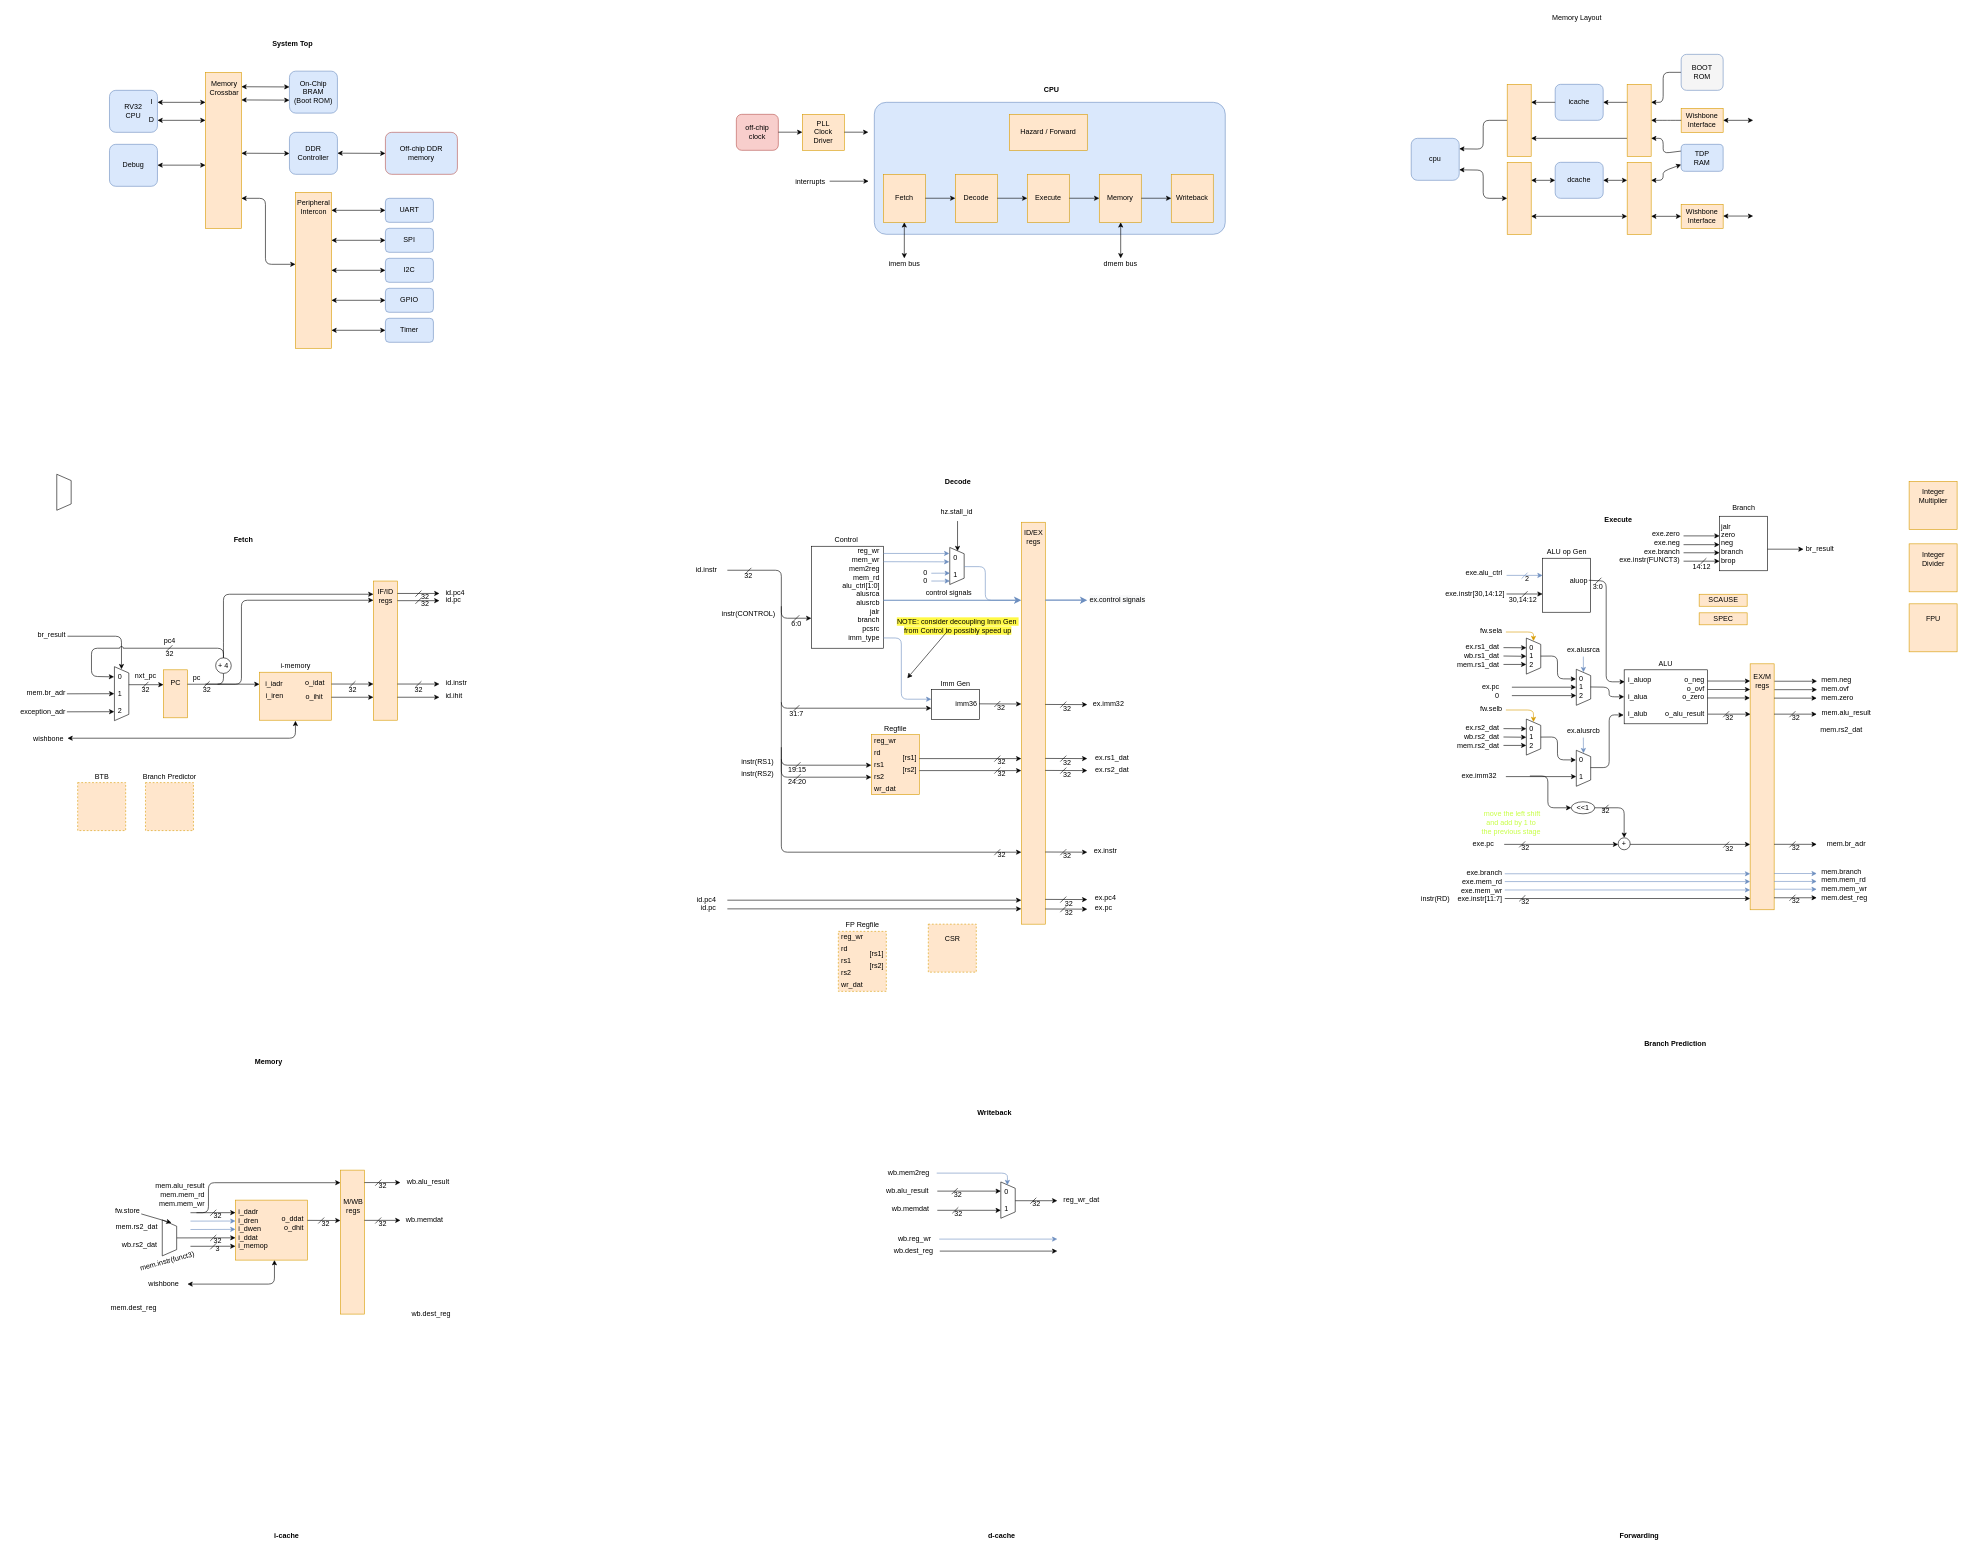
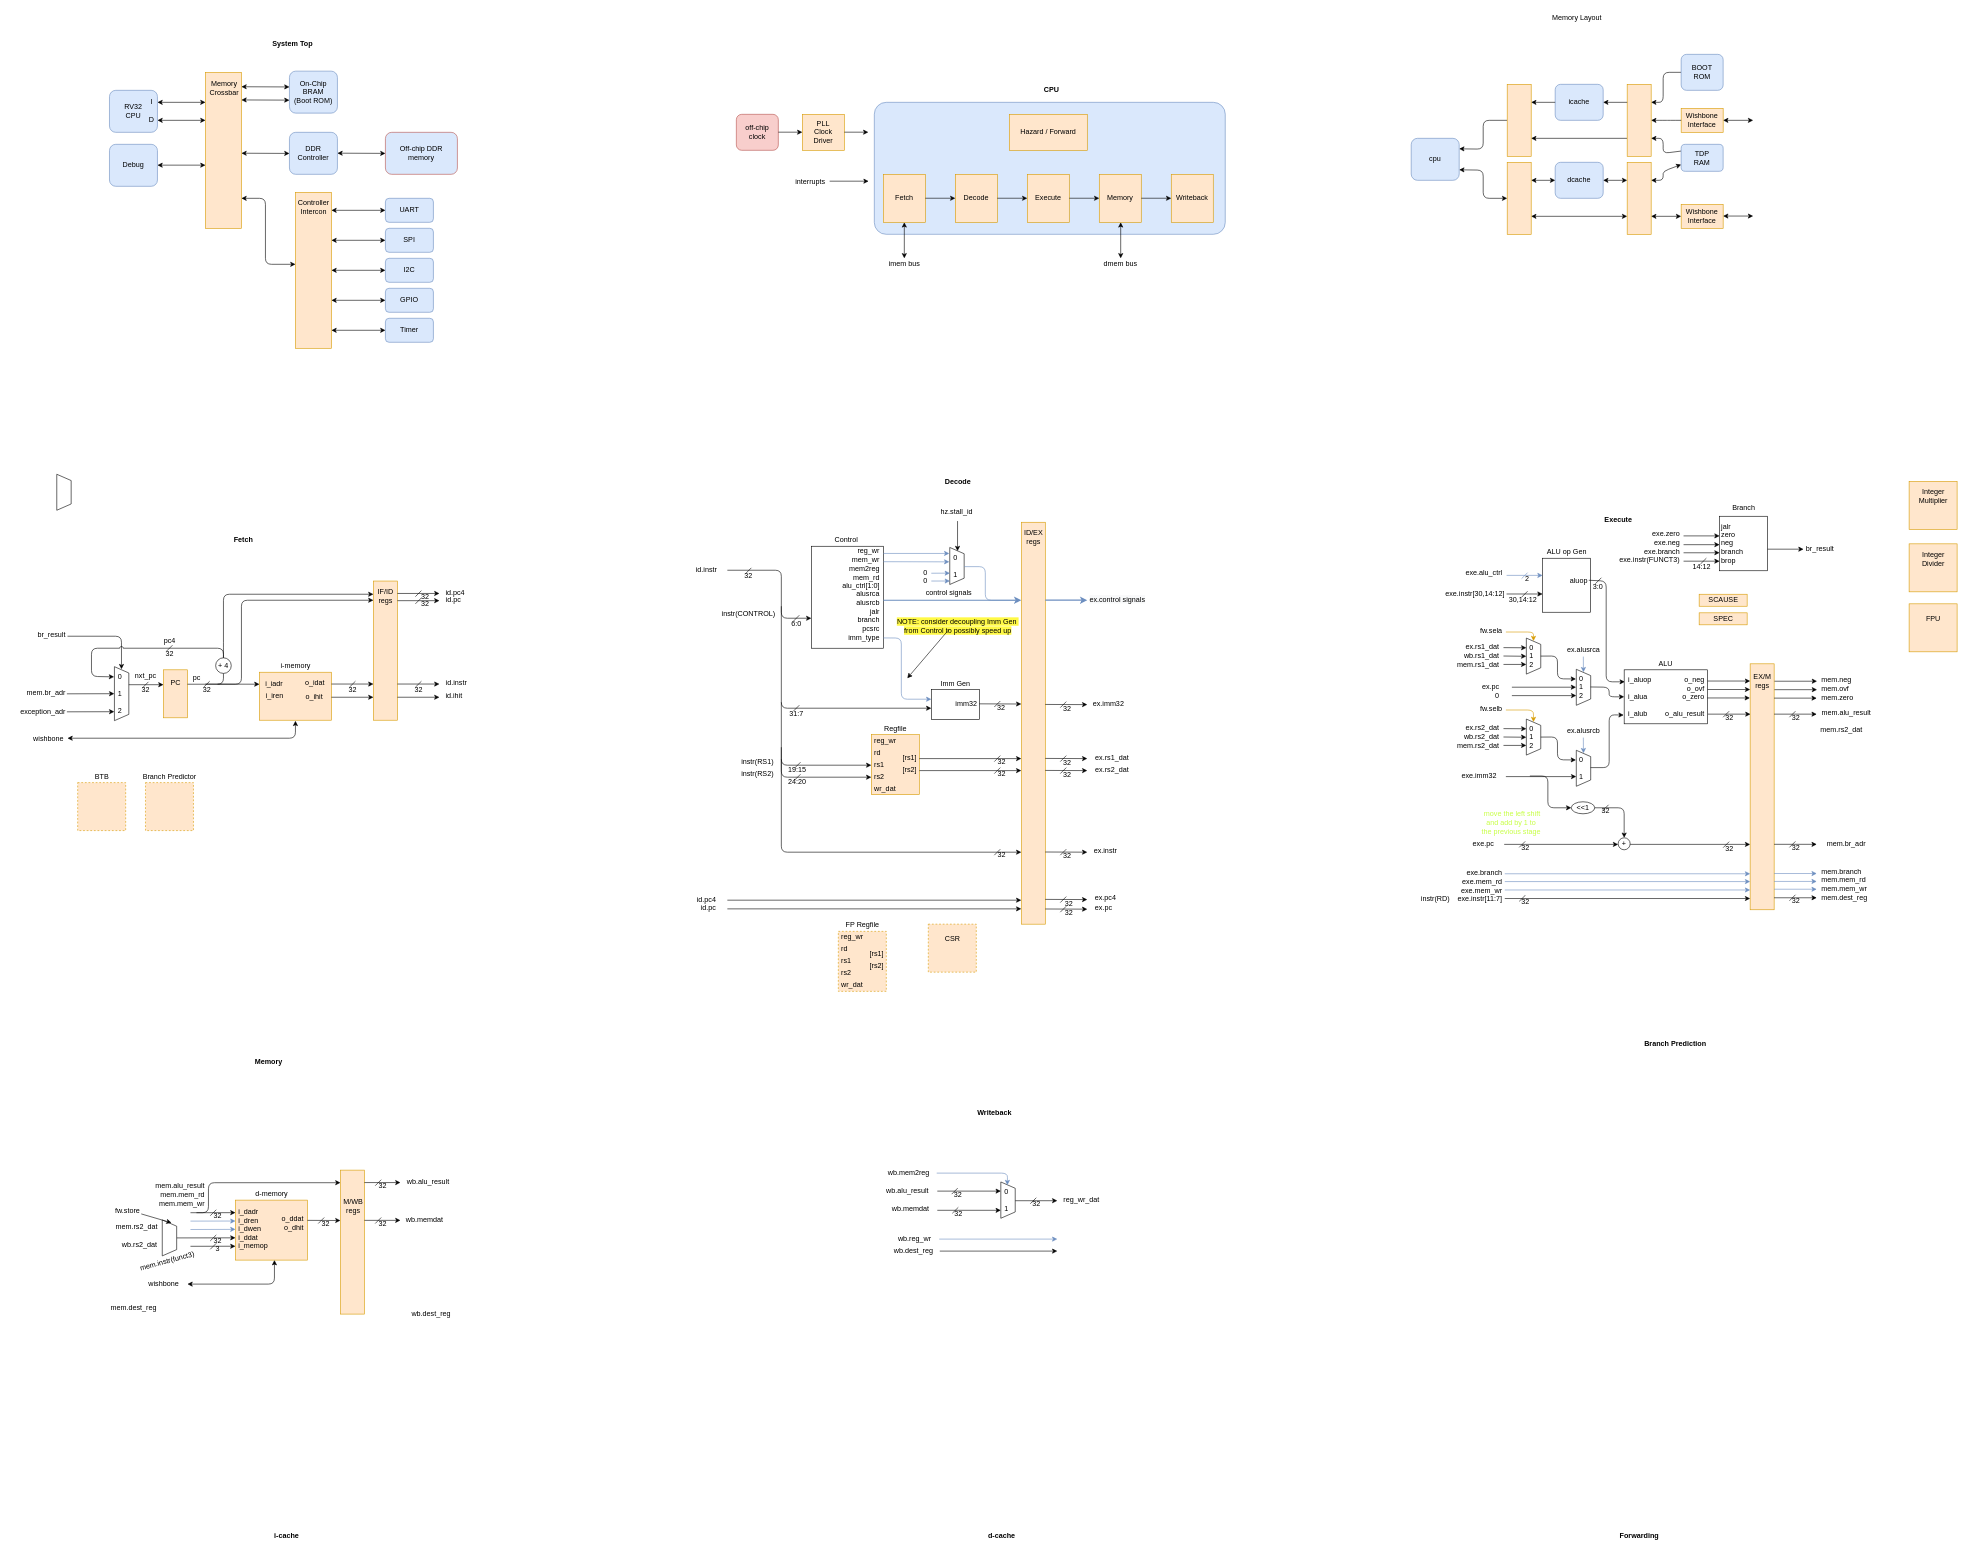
(1703, 72) -> (1703, 72)
(314, 207) -> (314, 207)
(967, 704) -> (967, 704)
none -> (272, 1194)
